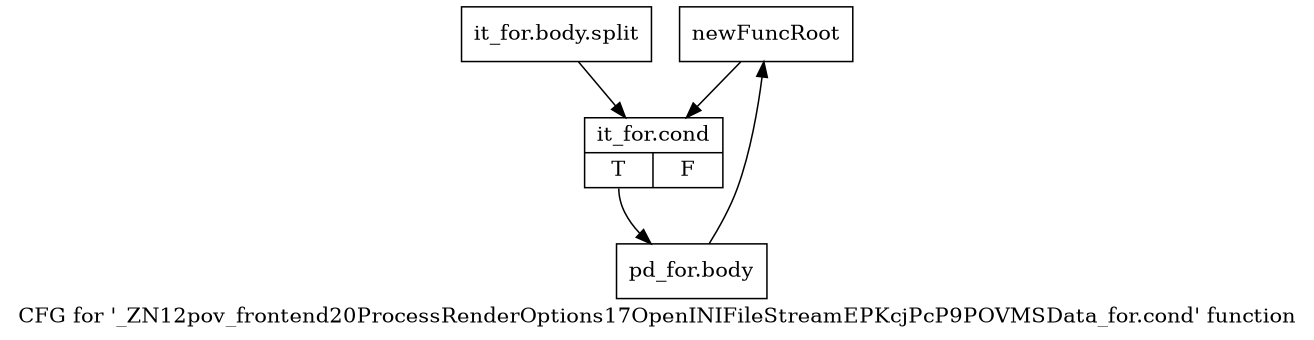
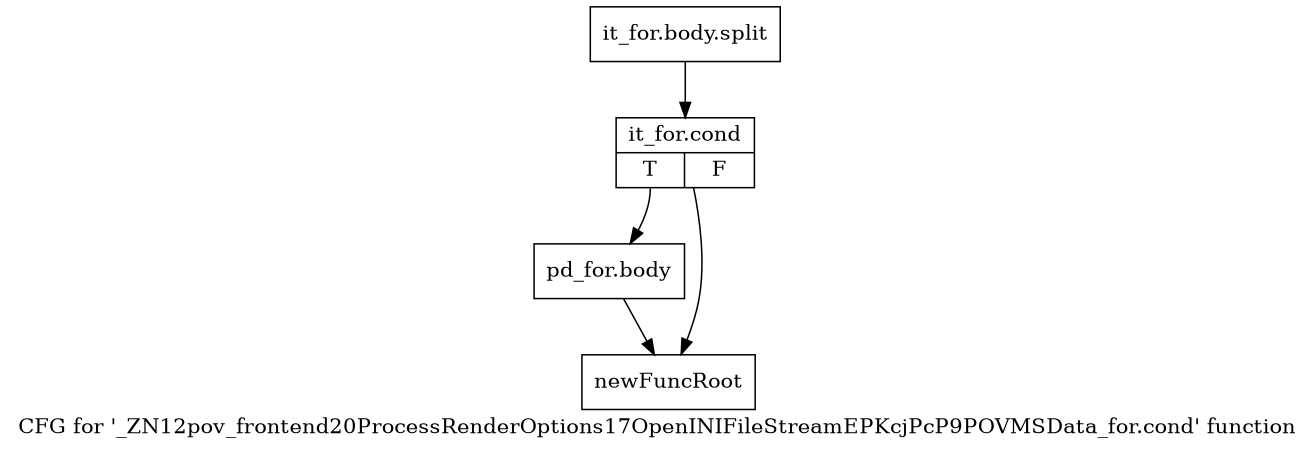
(719, 84) -> (702, 265)
